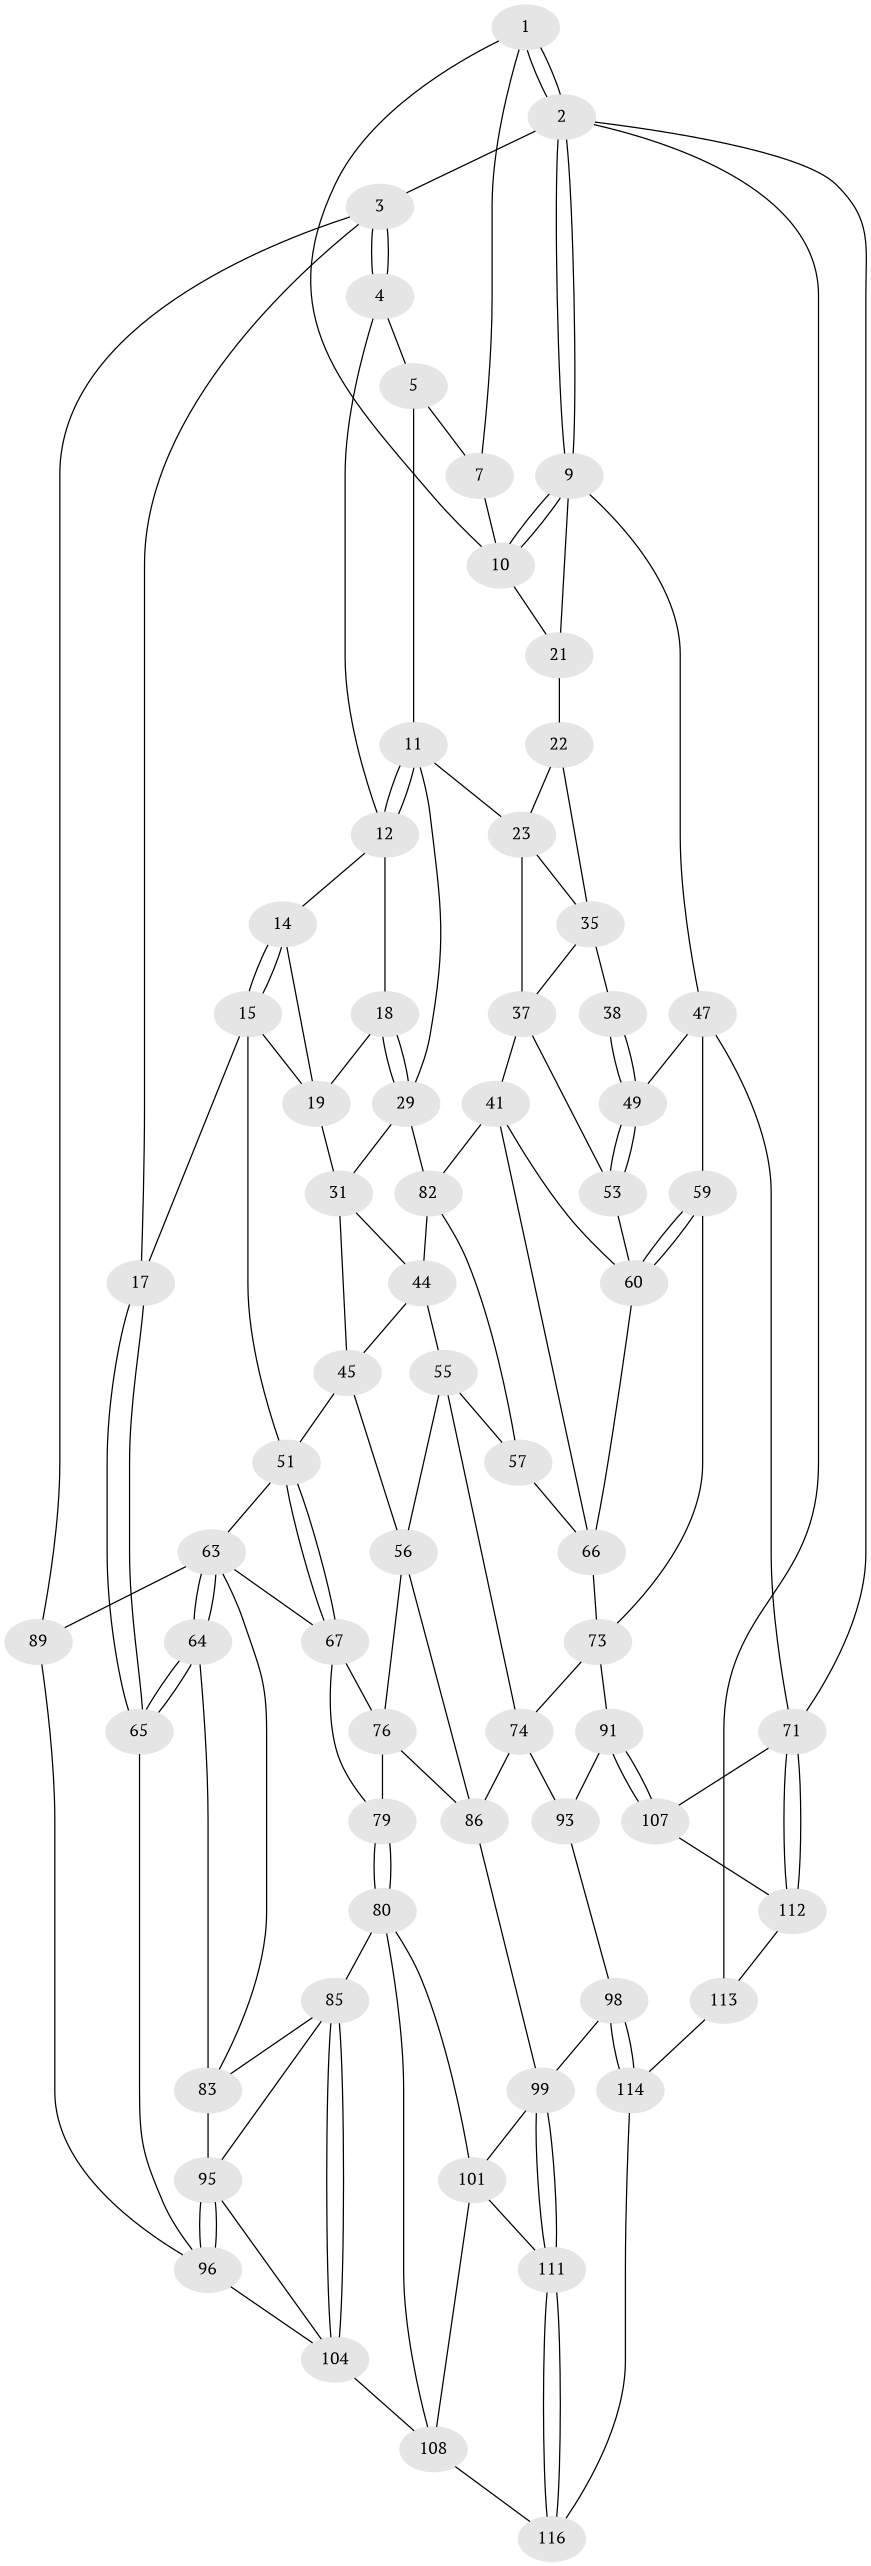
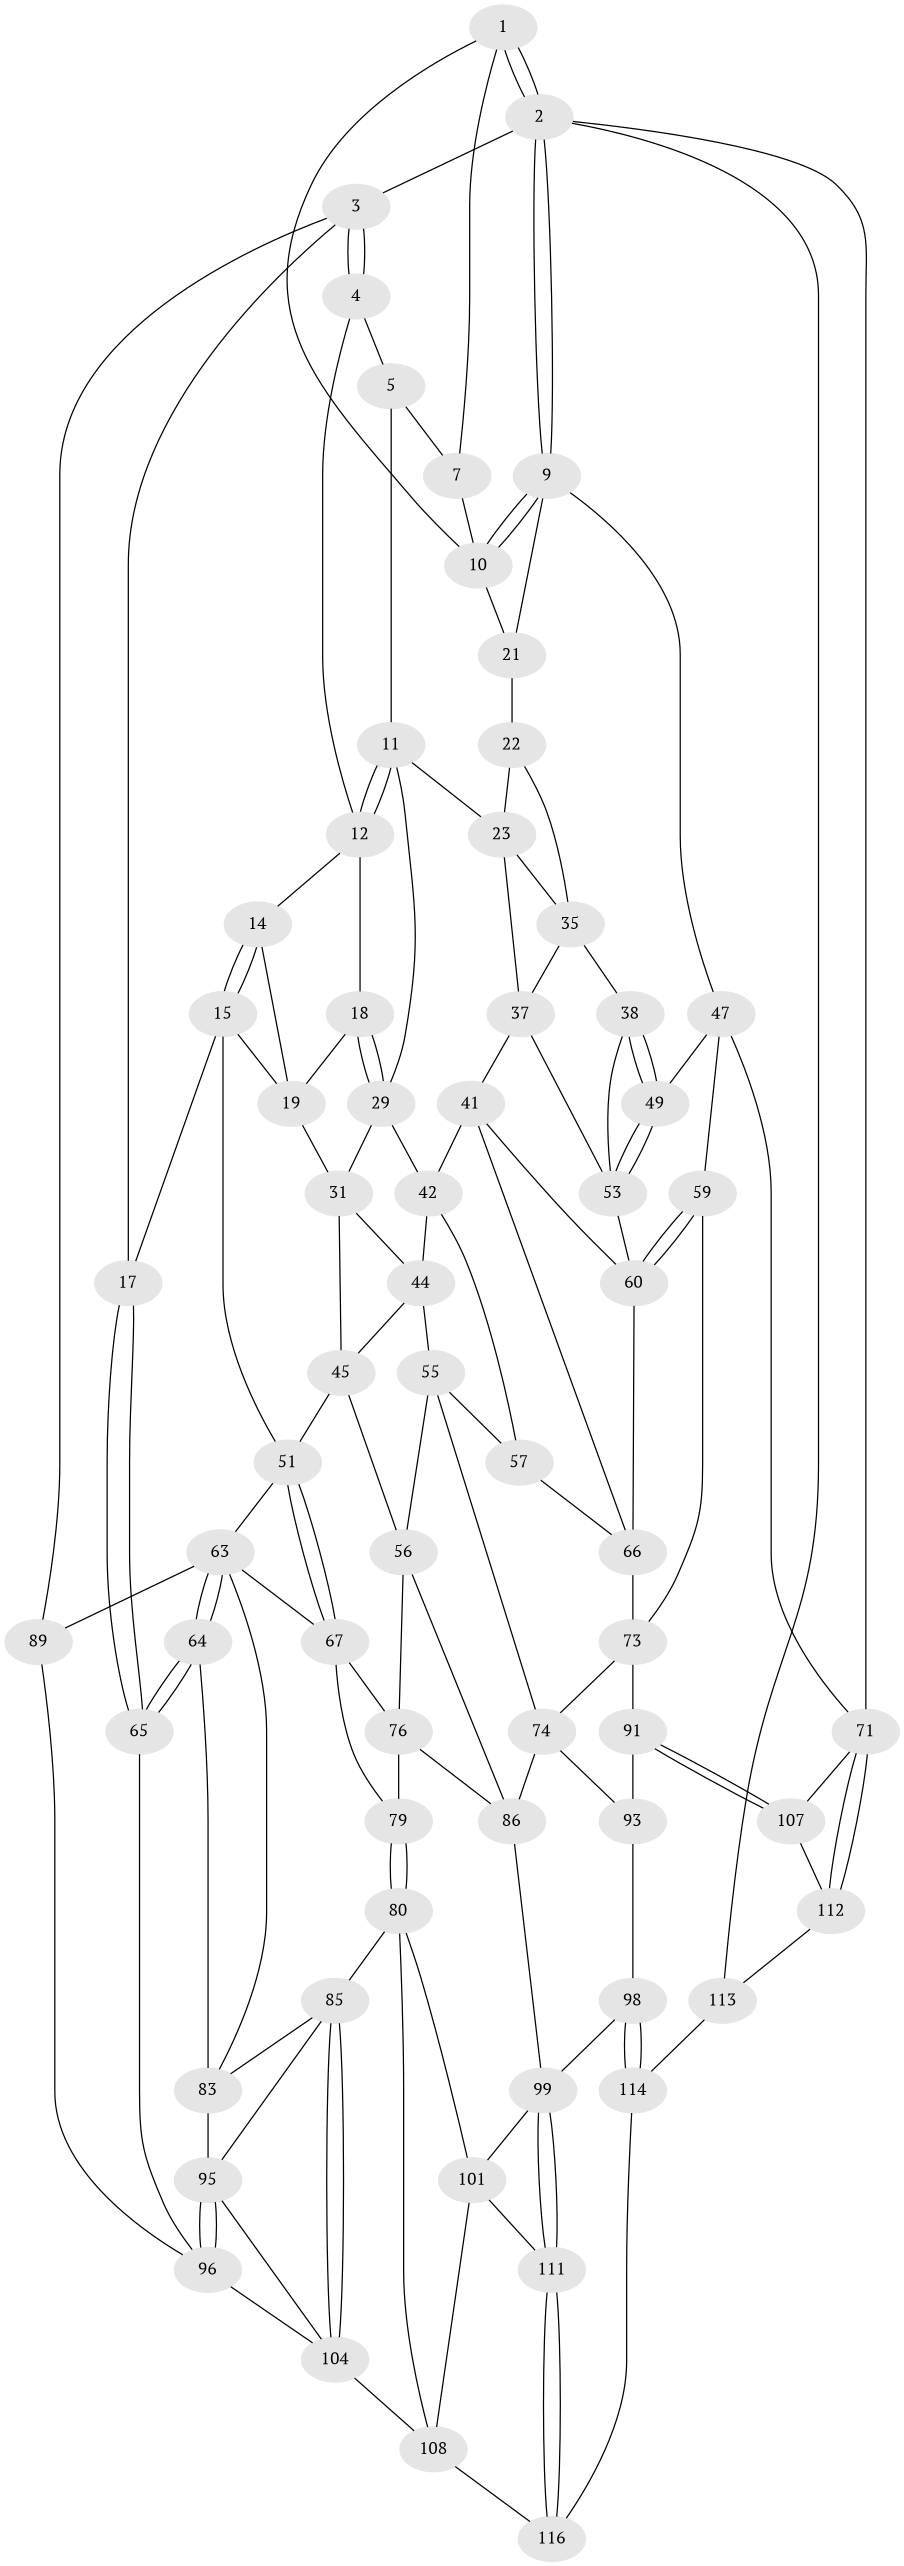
none -> (608, 1103)
(429, 1194) -> (429, 1194)
